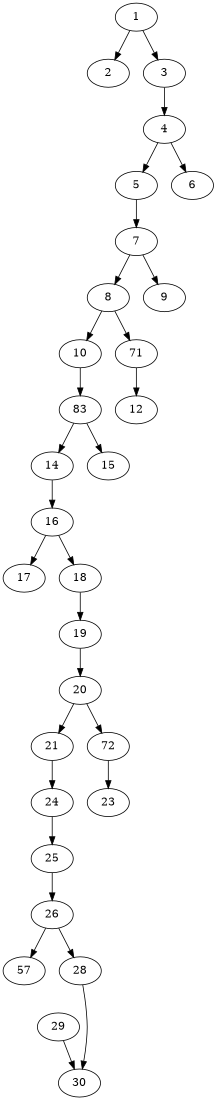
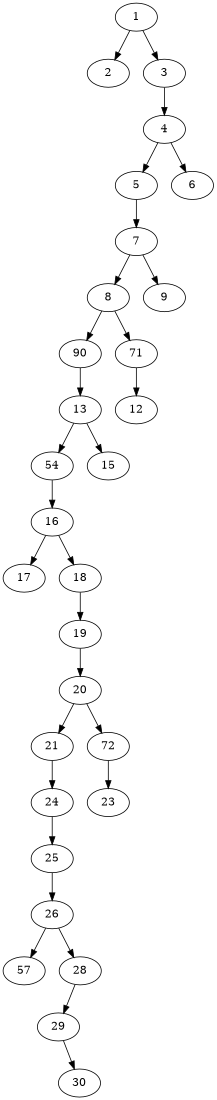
(80, 354) -> (80, 354)
(80, 410) -> (80, 410)
(52, 466) -> (52, 466)
(87, 1023) -> (71, 995)
